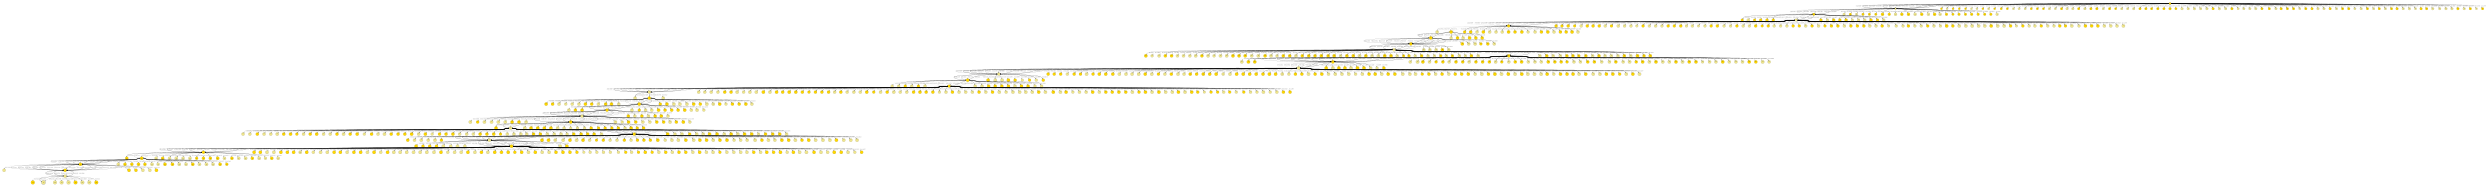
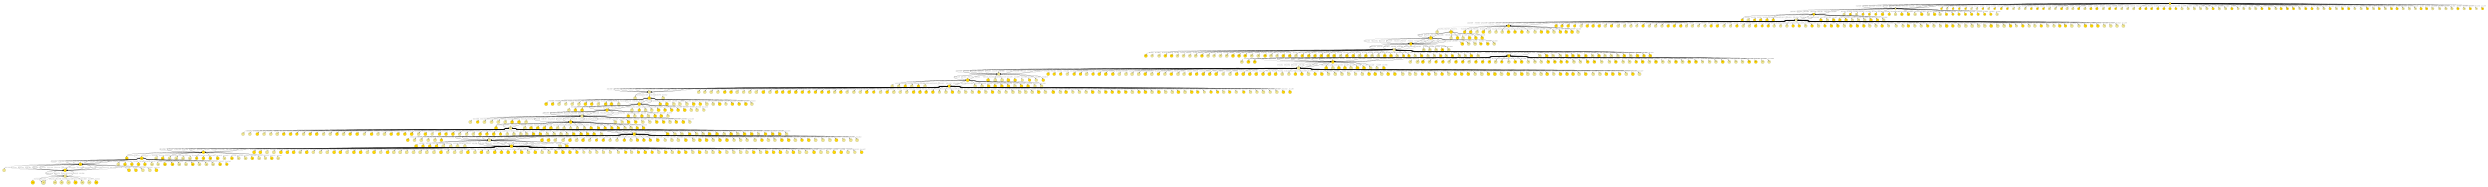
(631, 128) -> (631, 128)
